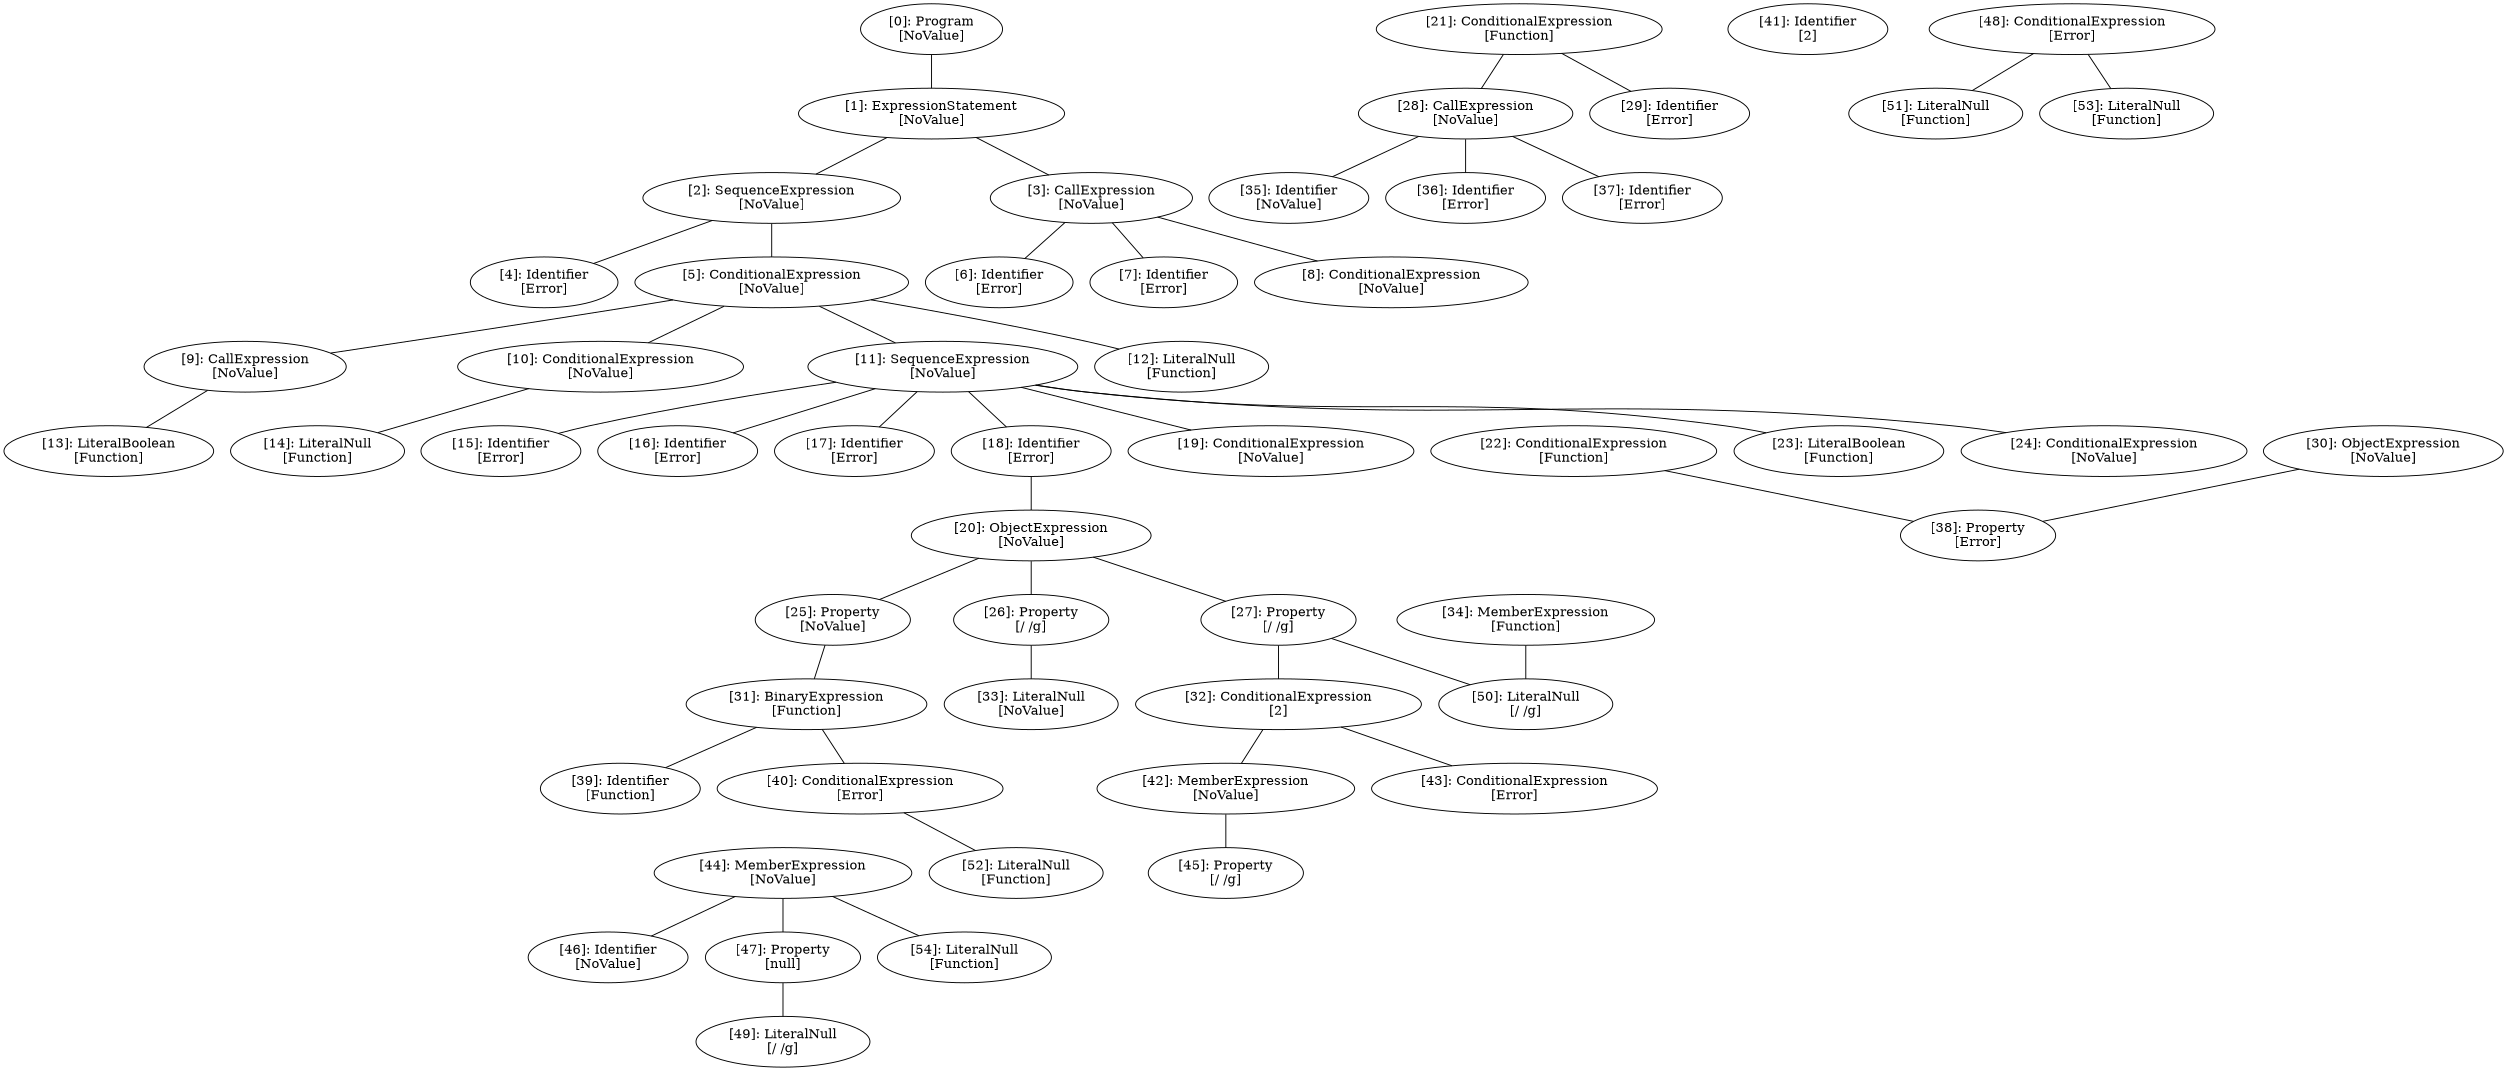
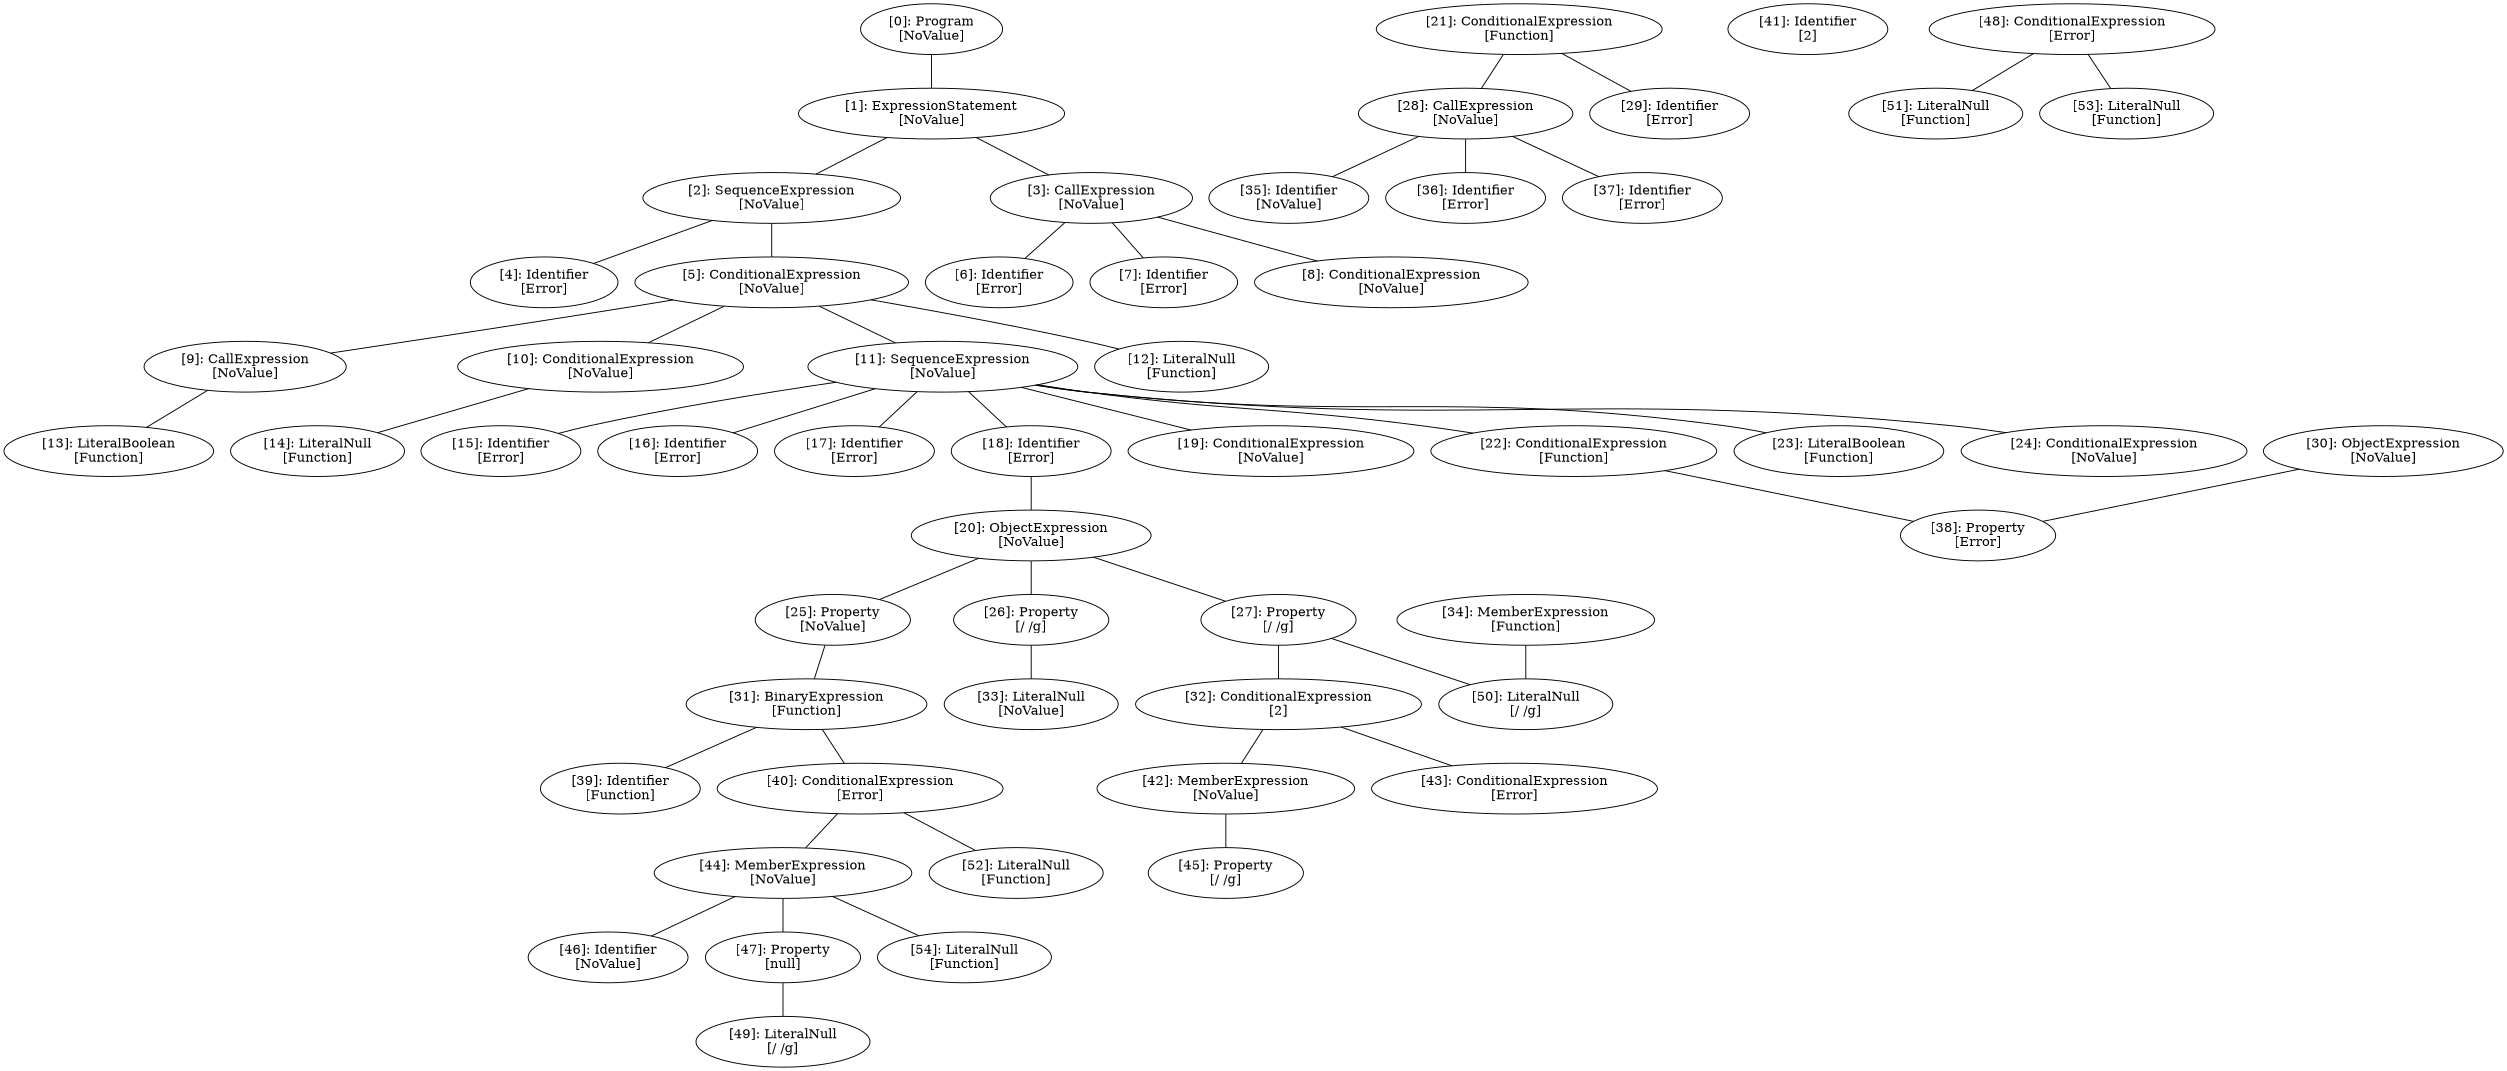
none -> (1310, 414)
none -> (821, 831)
